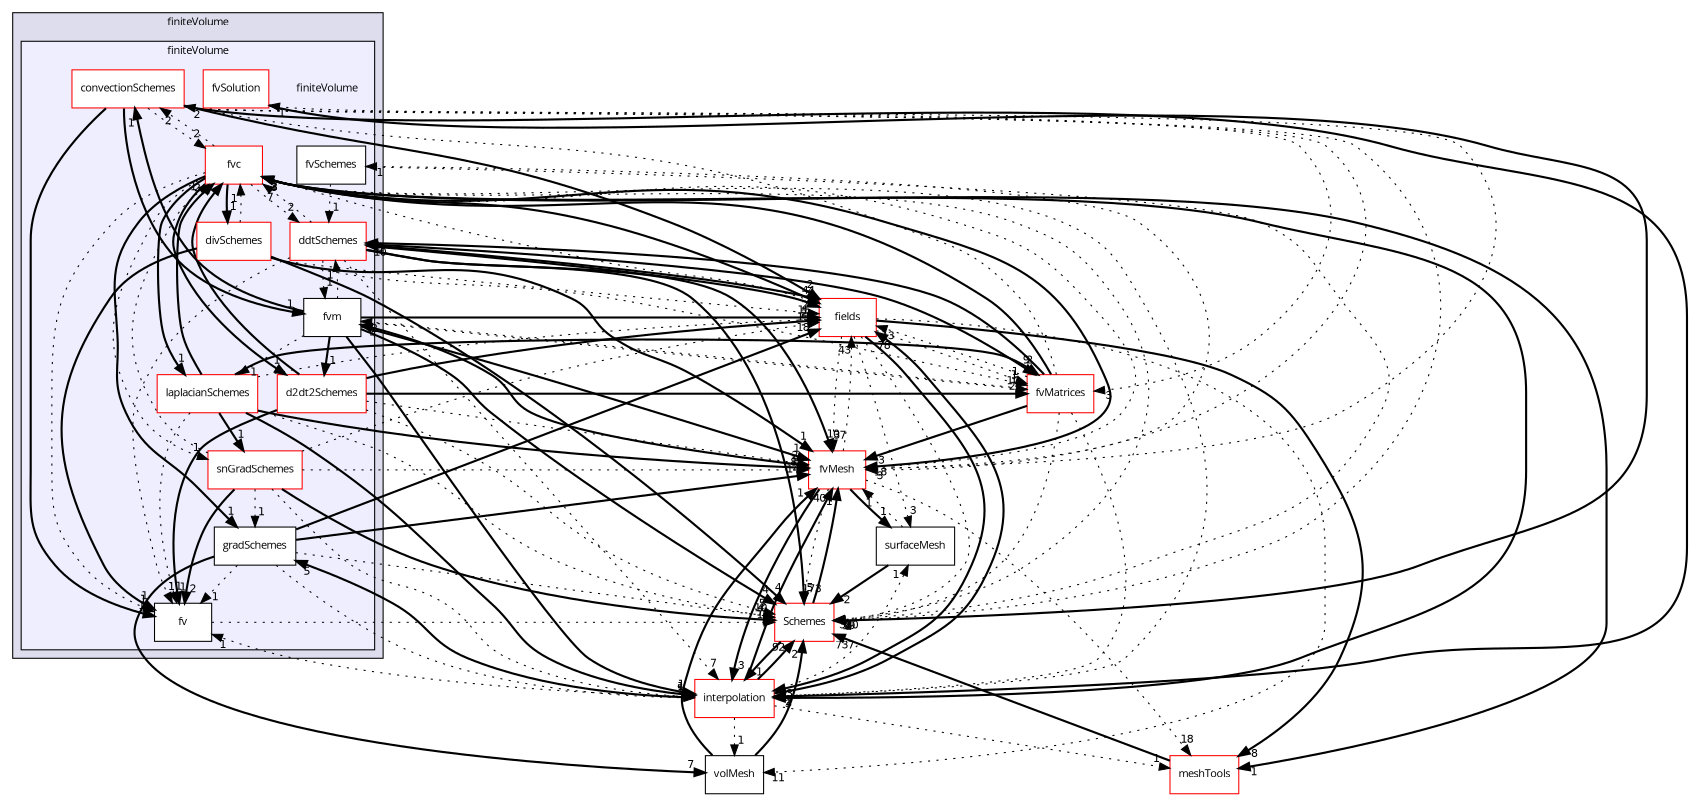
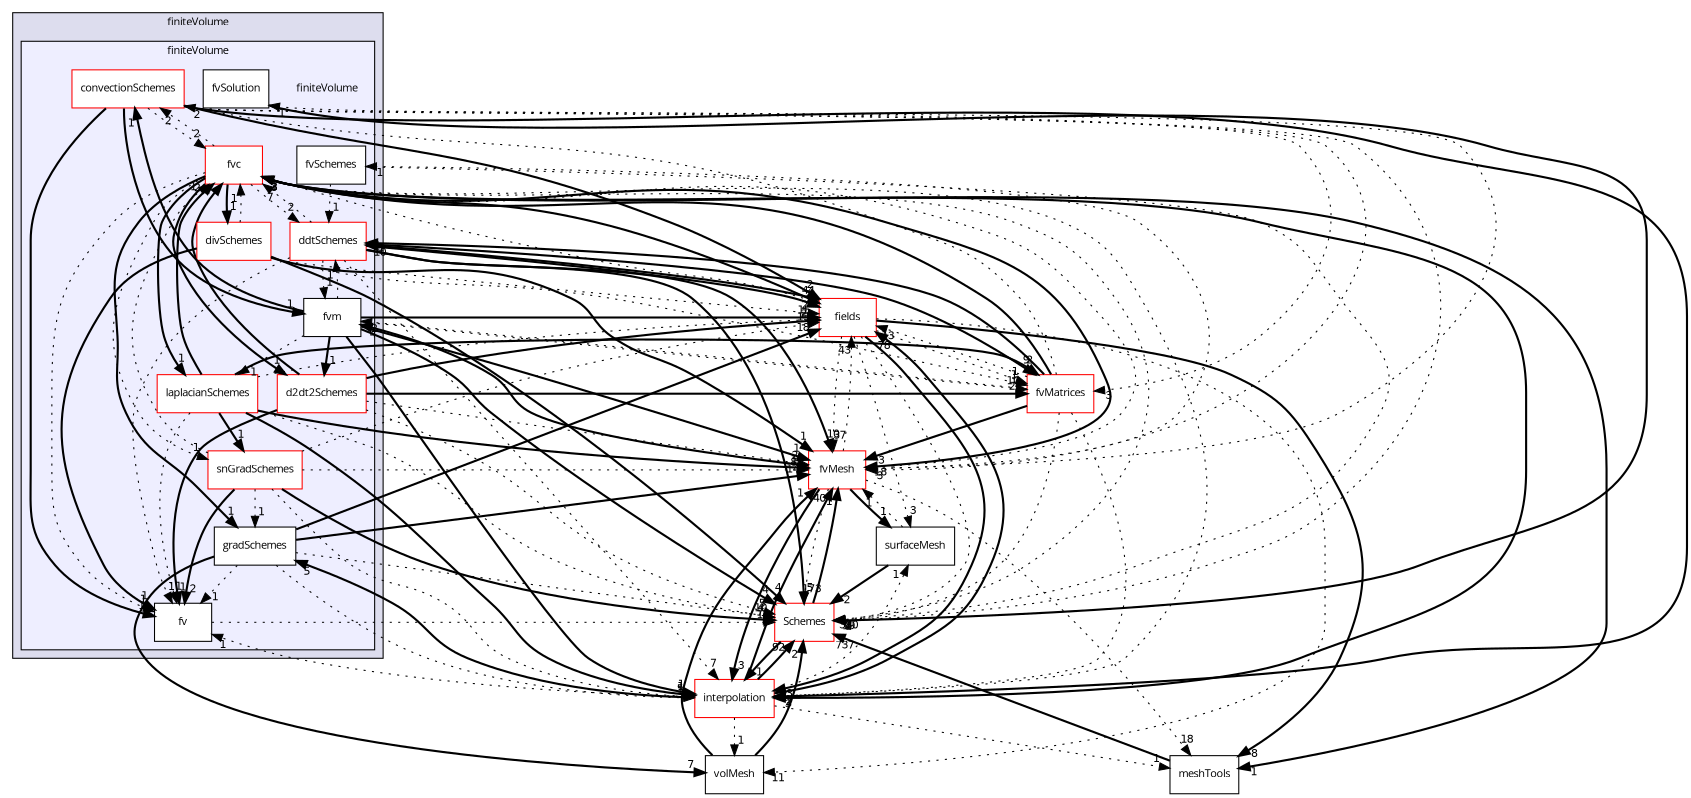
(236, 89) -> (236, 89)
(1204, 775) -> (1204, 775)
